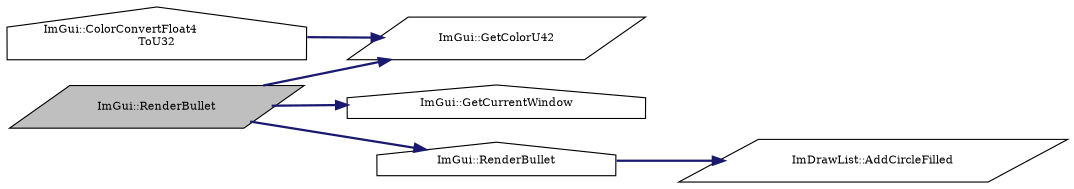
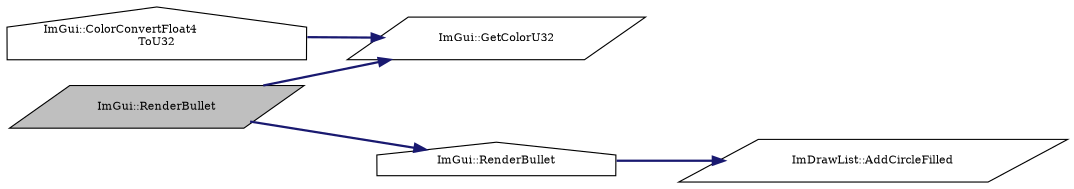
(496, 38) -> (496, 38)
(496, 103) -> none
